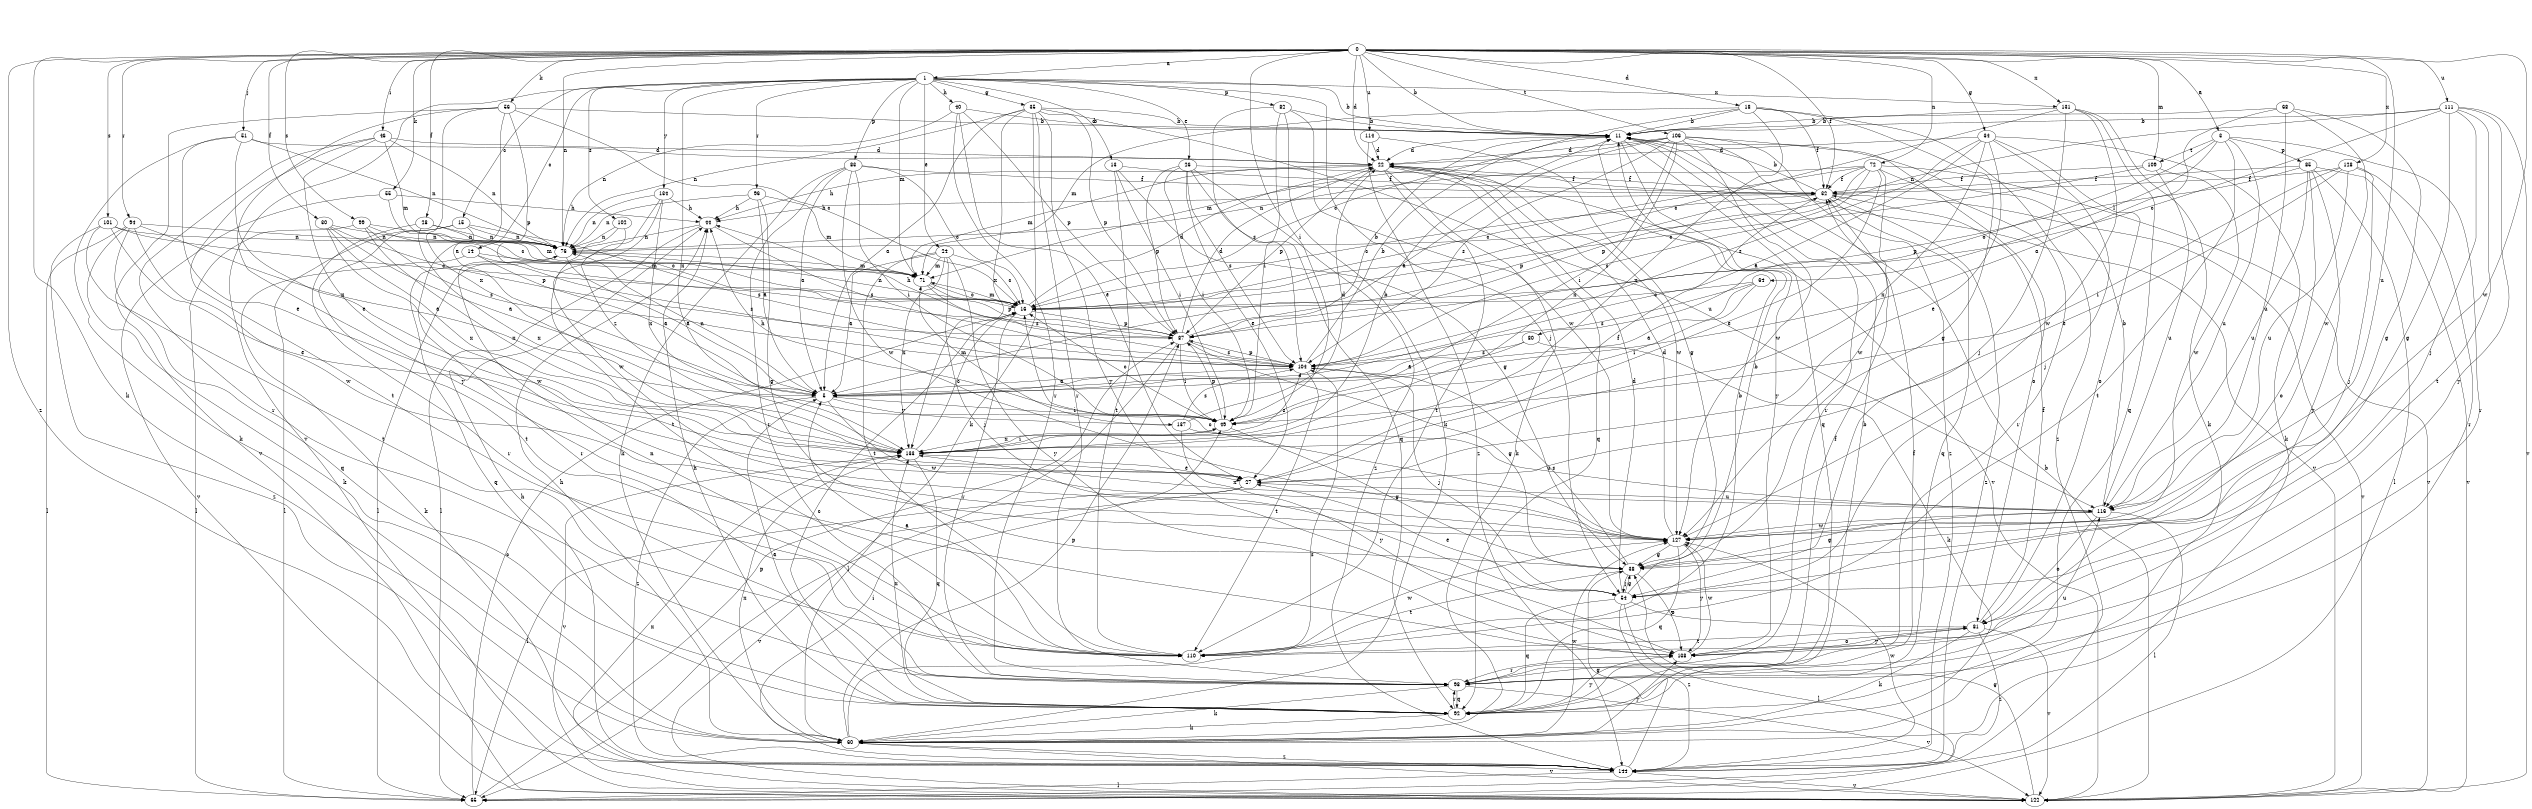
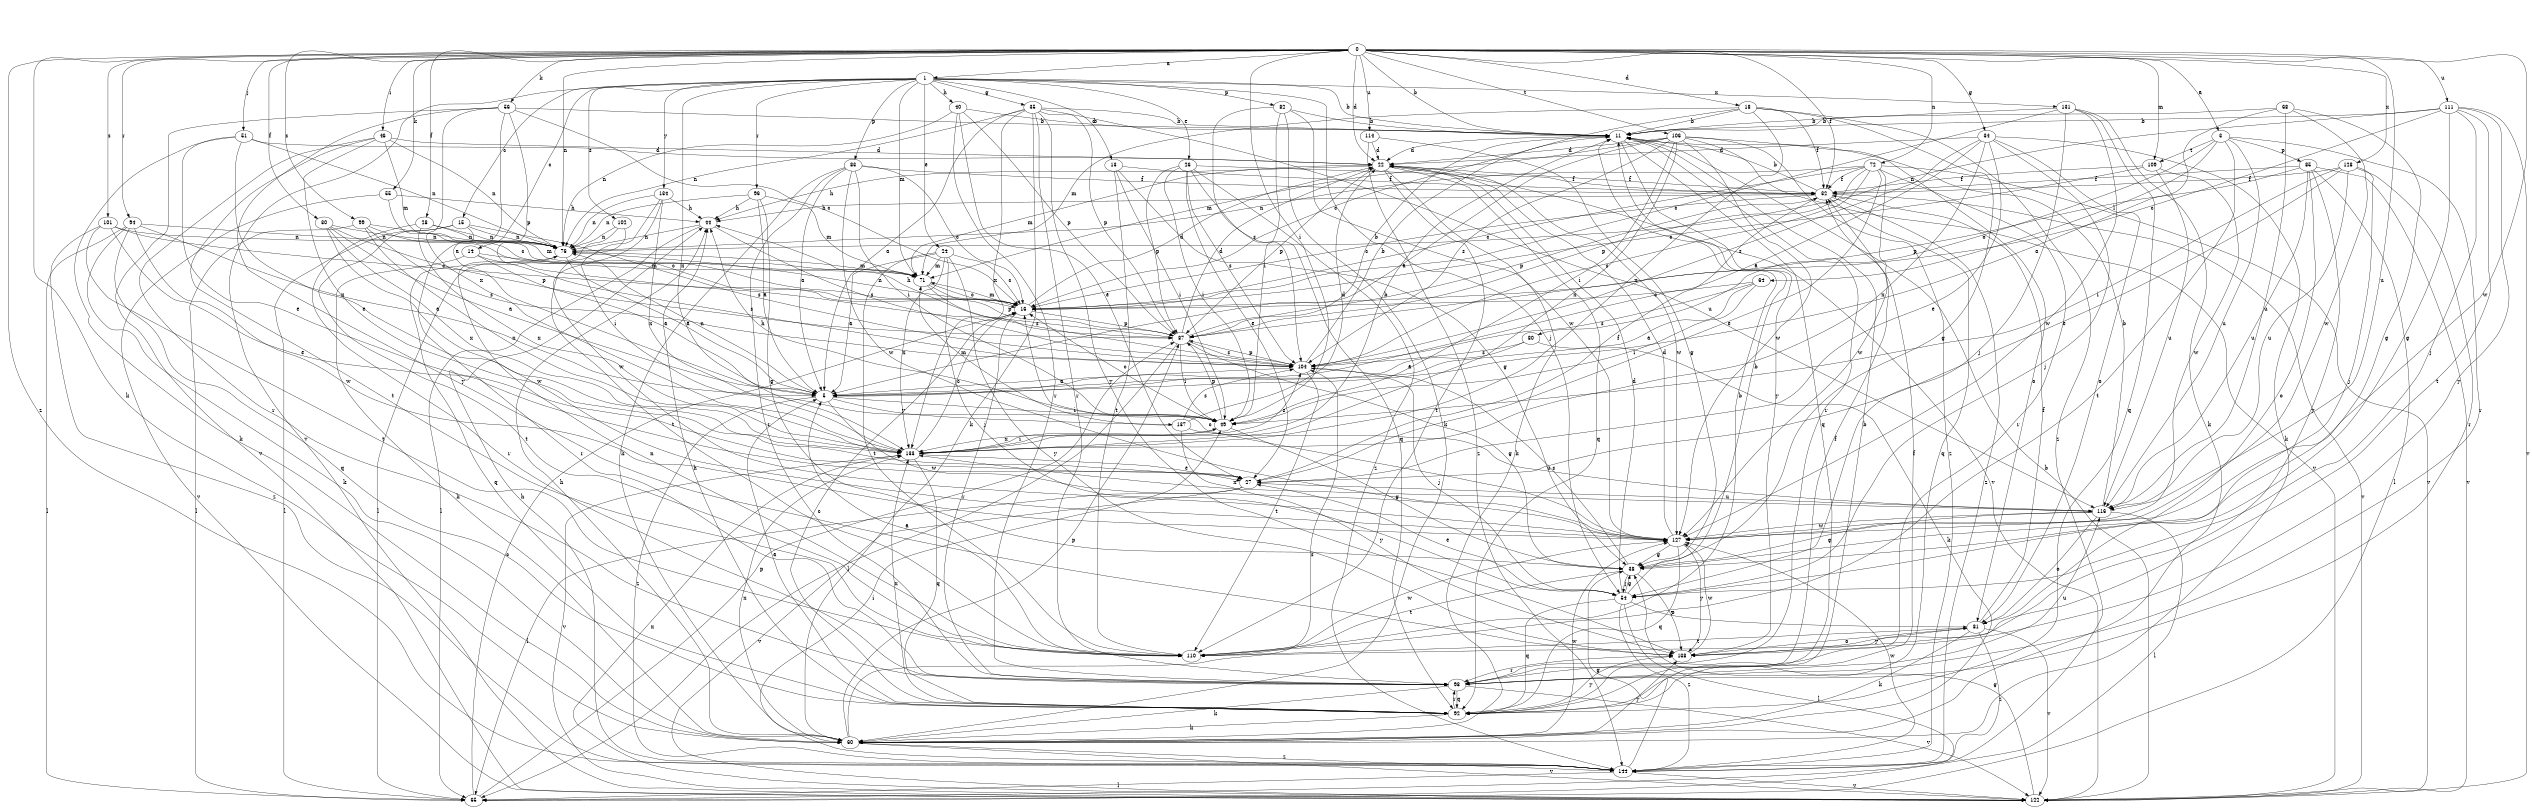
(1717, 53) -> none
(615, 324) -> (615, 324)
(610, 752) -> (489, 527)
